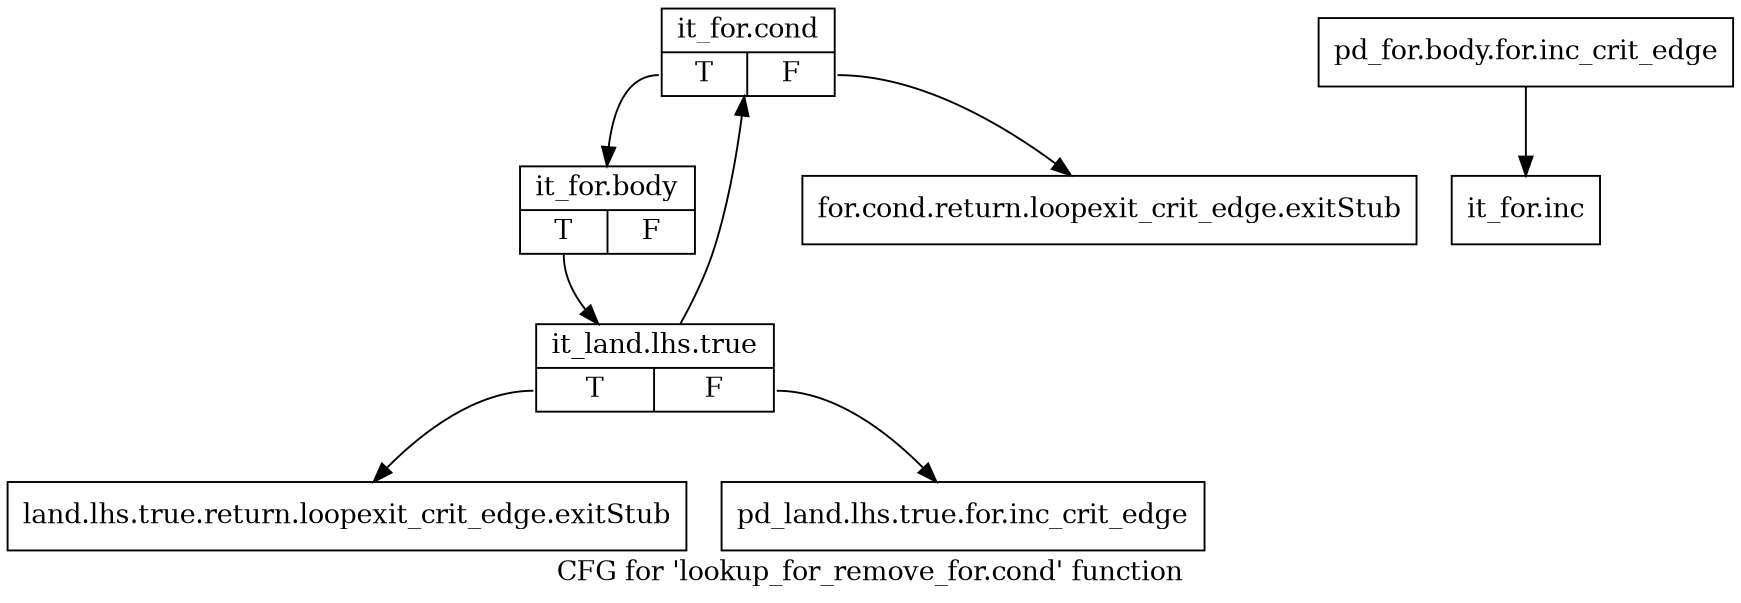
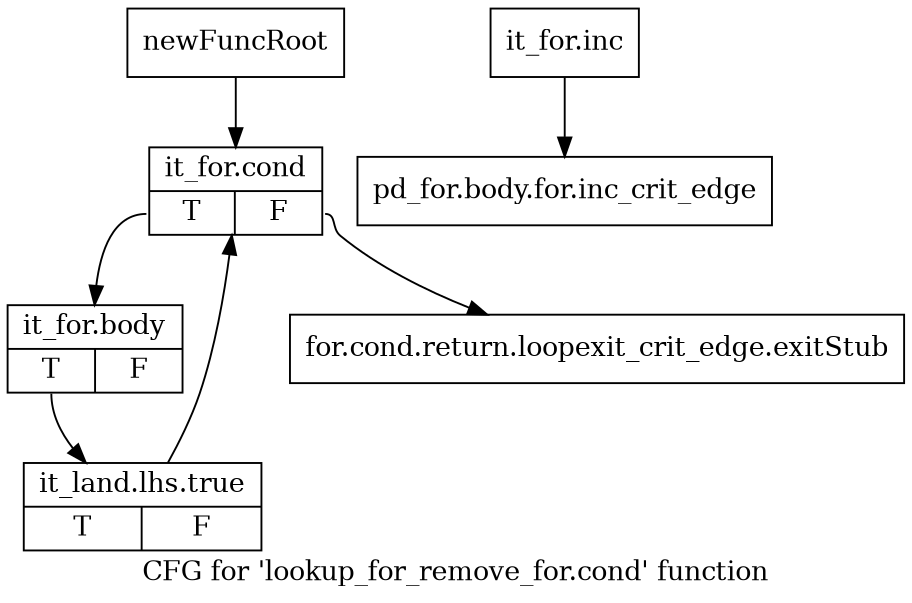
none -> (236, 43)
(1526, 122) -> (565, 107)
(347, 516) -> none
(963, 516) -> none
